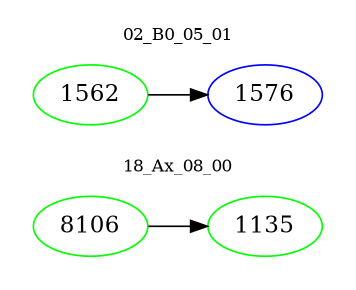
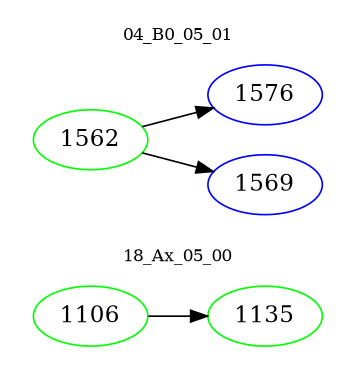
(178, 36) -> (178, 36)
(178, 167) -> (178, 257)
none -> (265, 185)
(91, 226) -> (91, 316)
